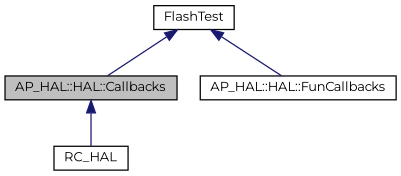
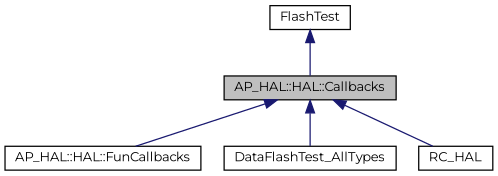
(252, 56) -> (200, 125)
none -> (310, 158)
